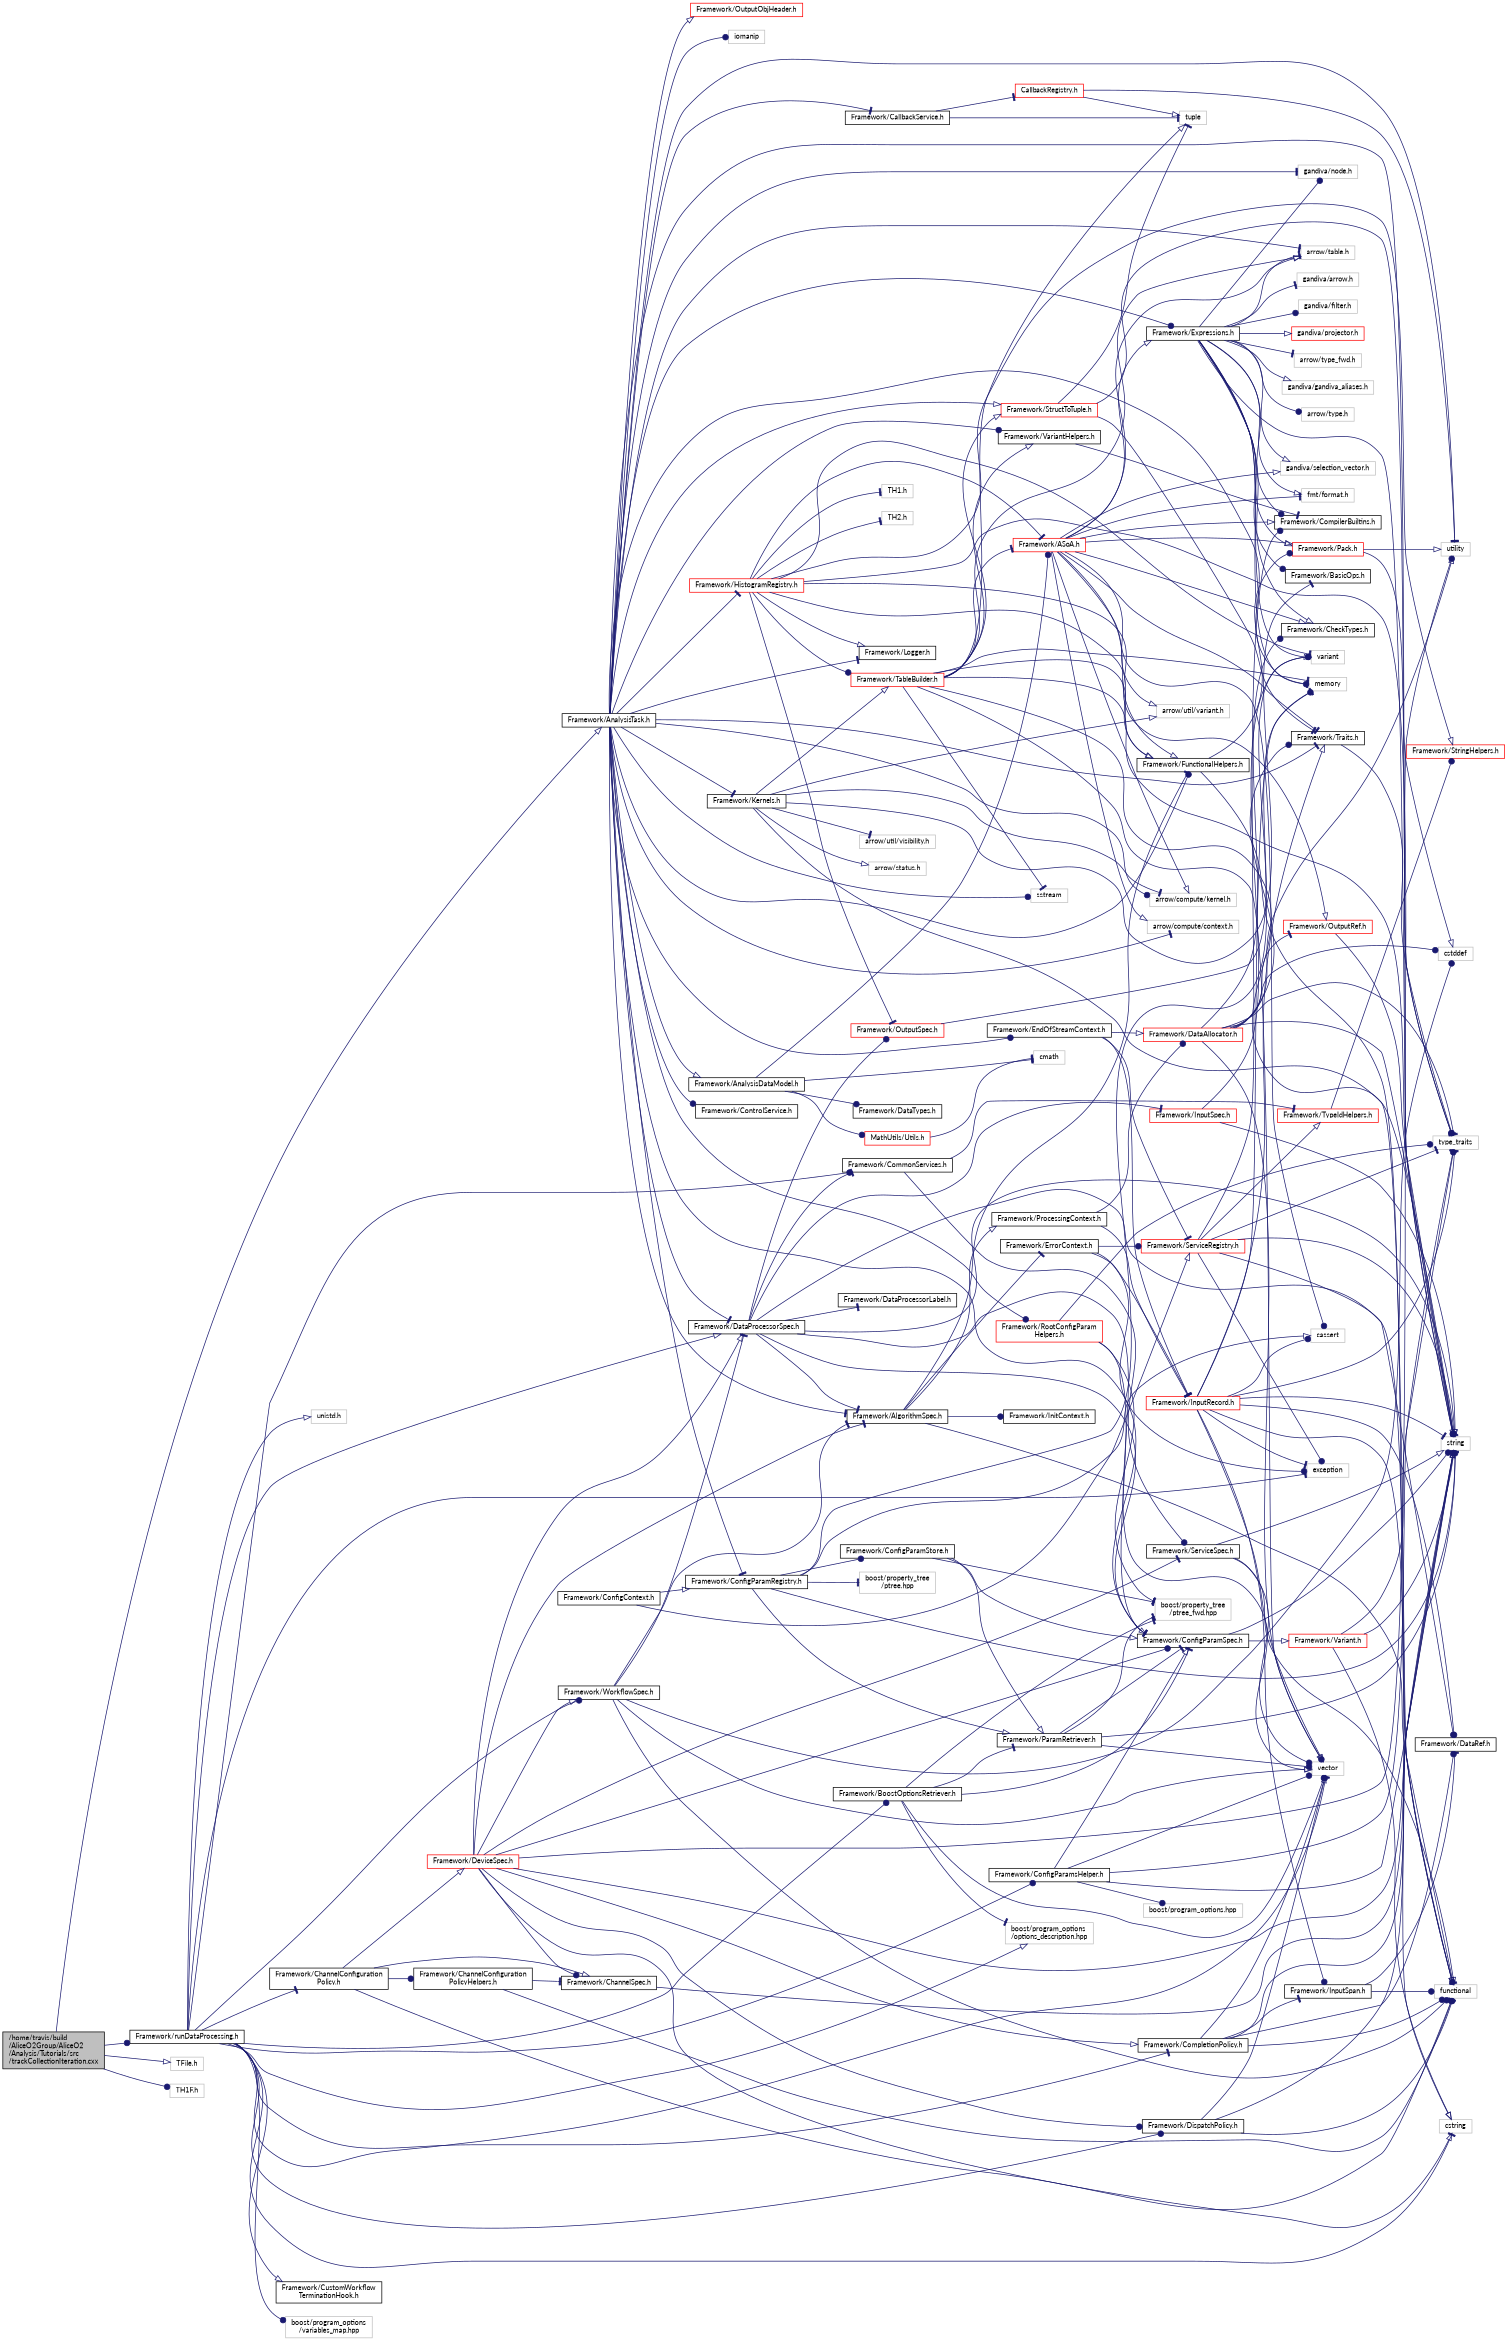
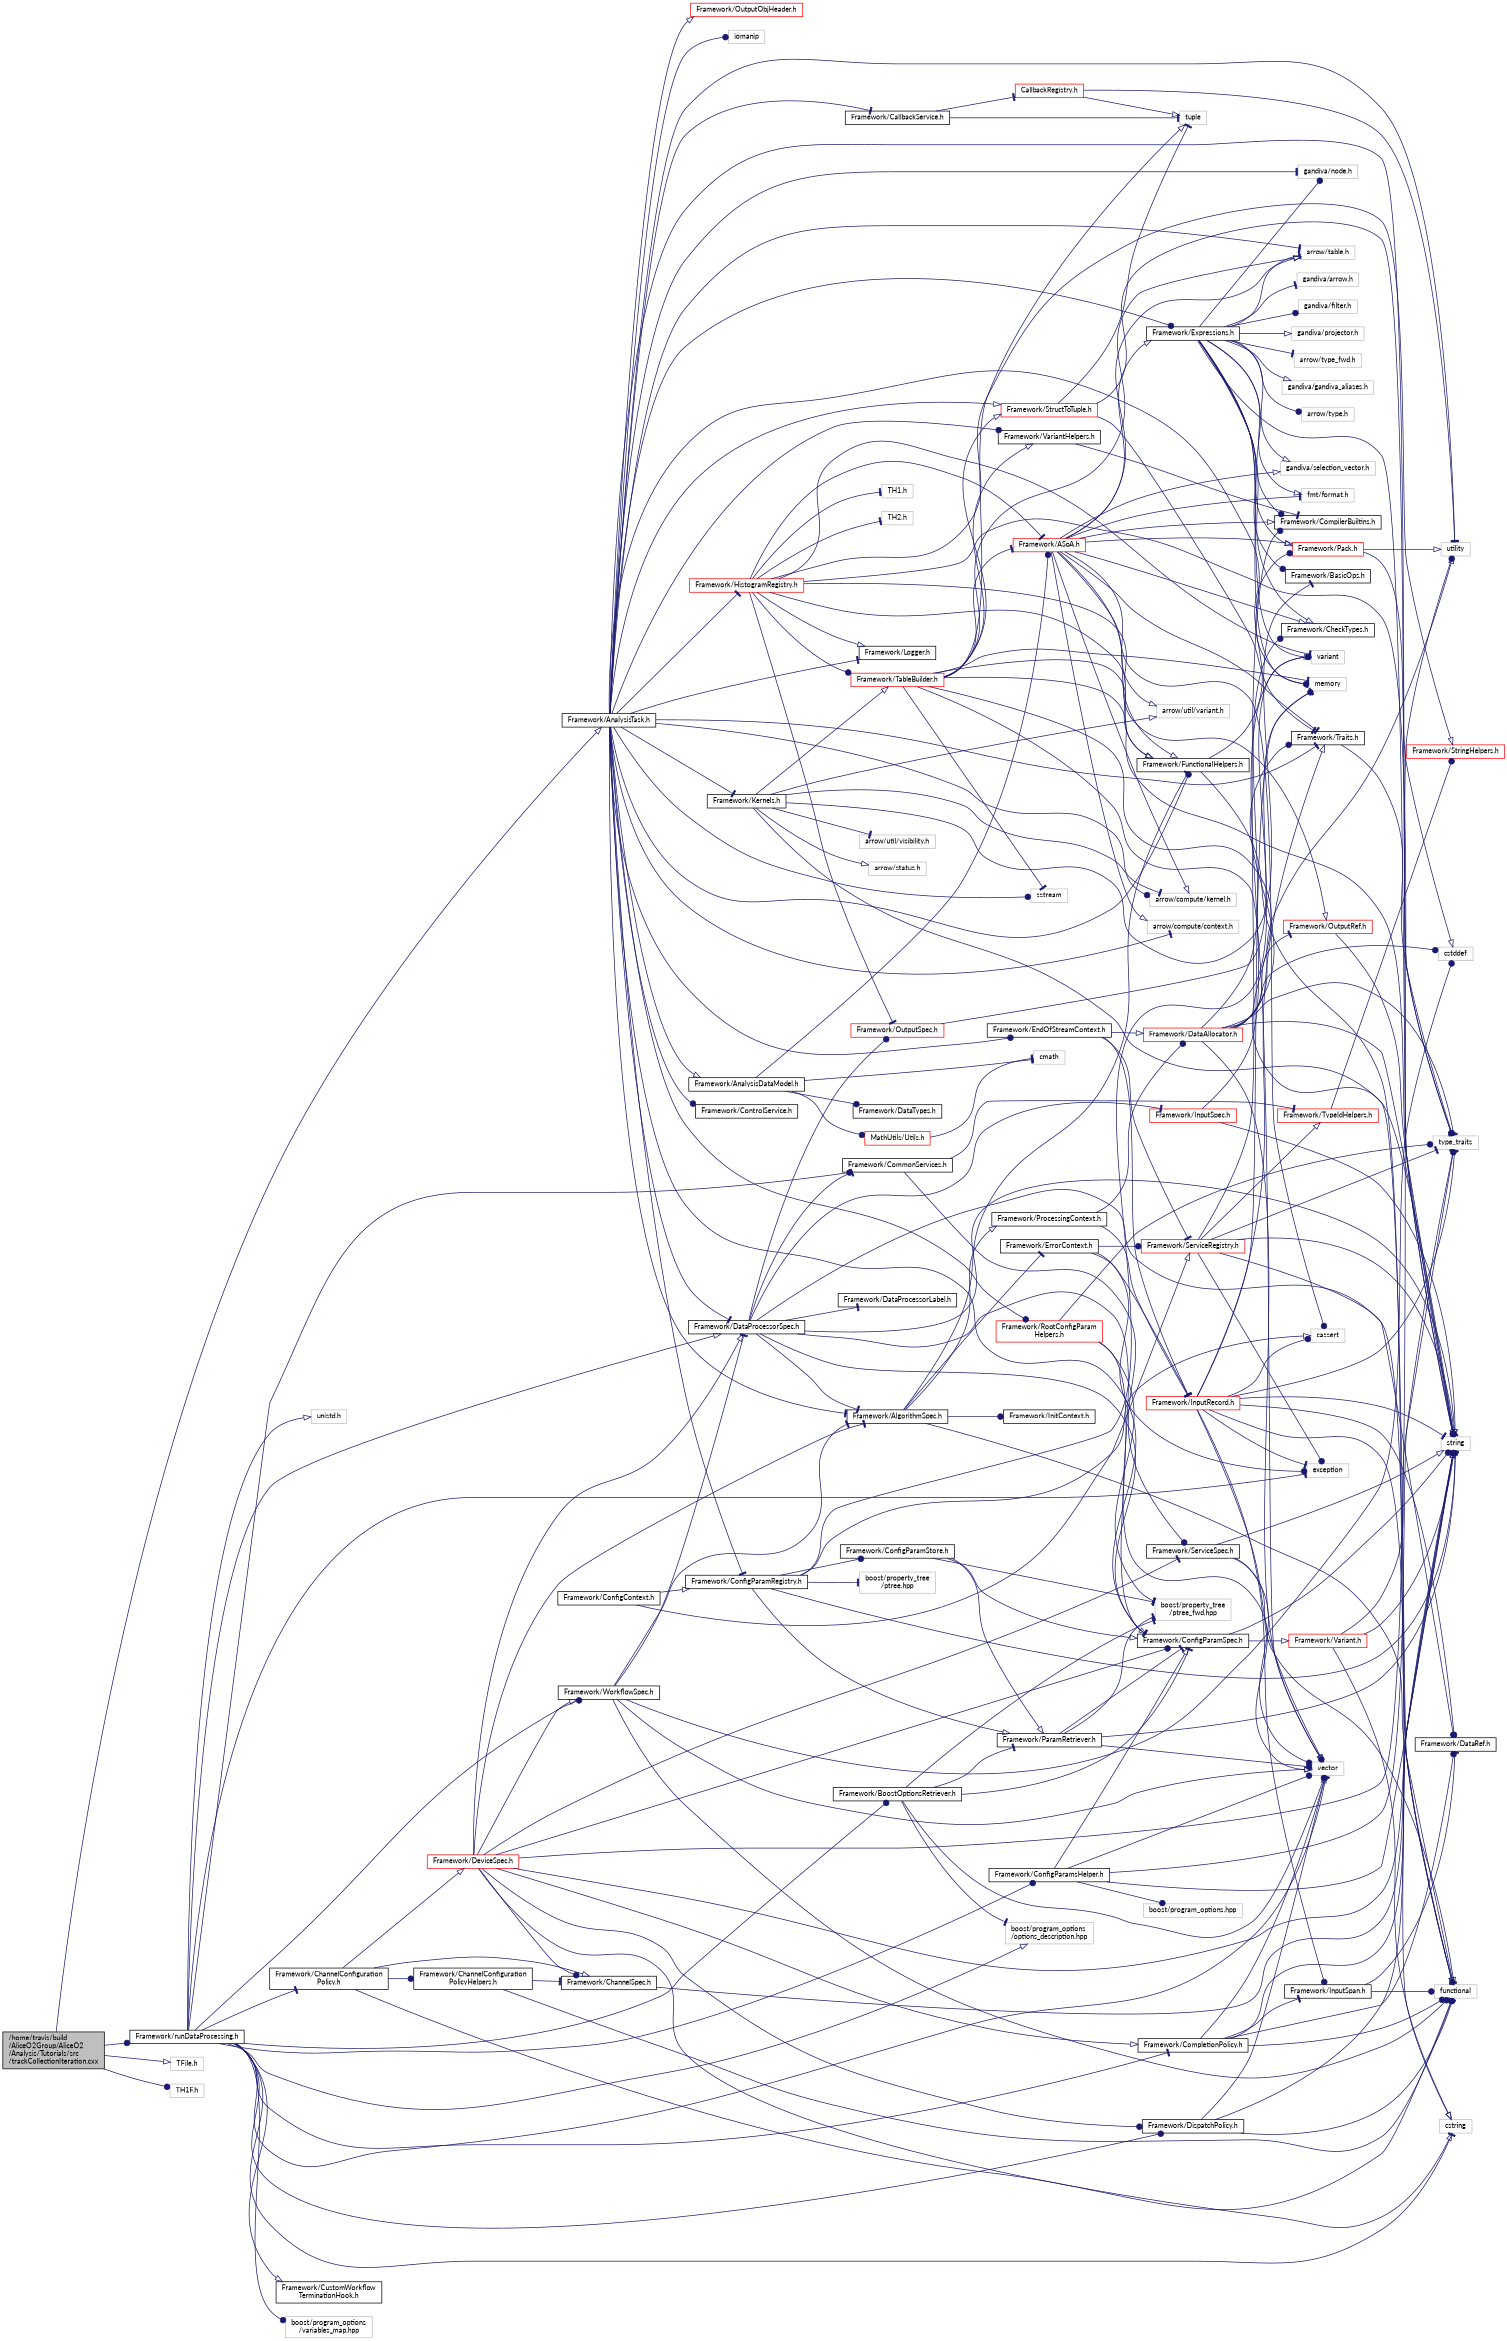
(1328, 334) -> (1328, 334)
